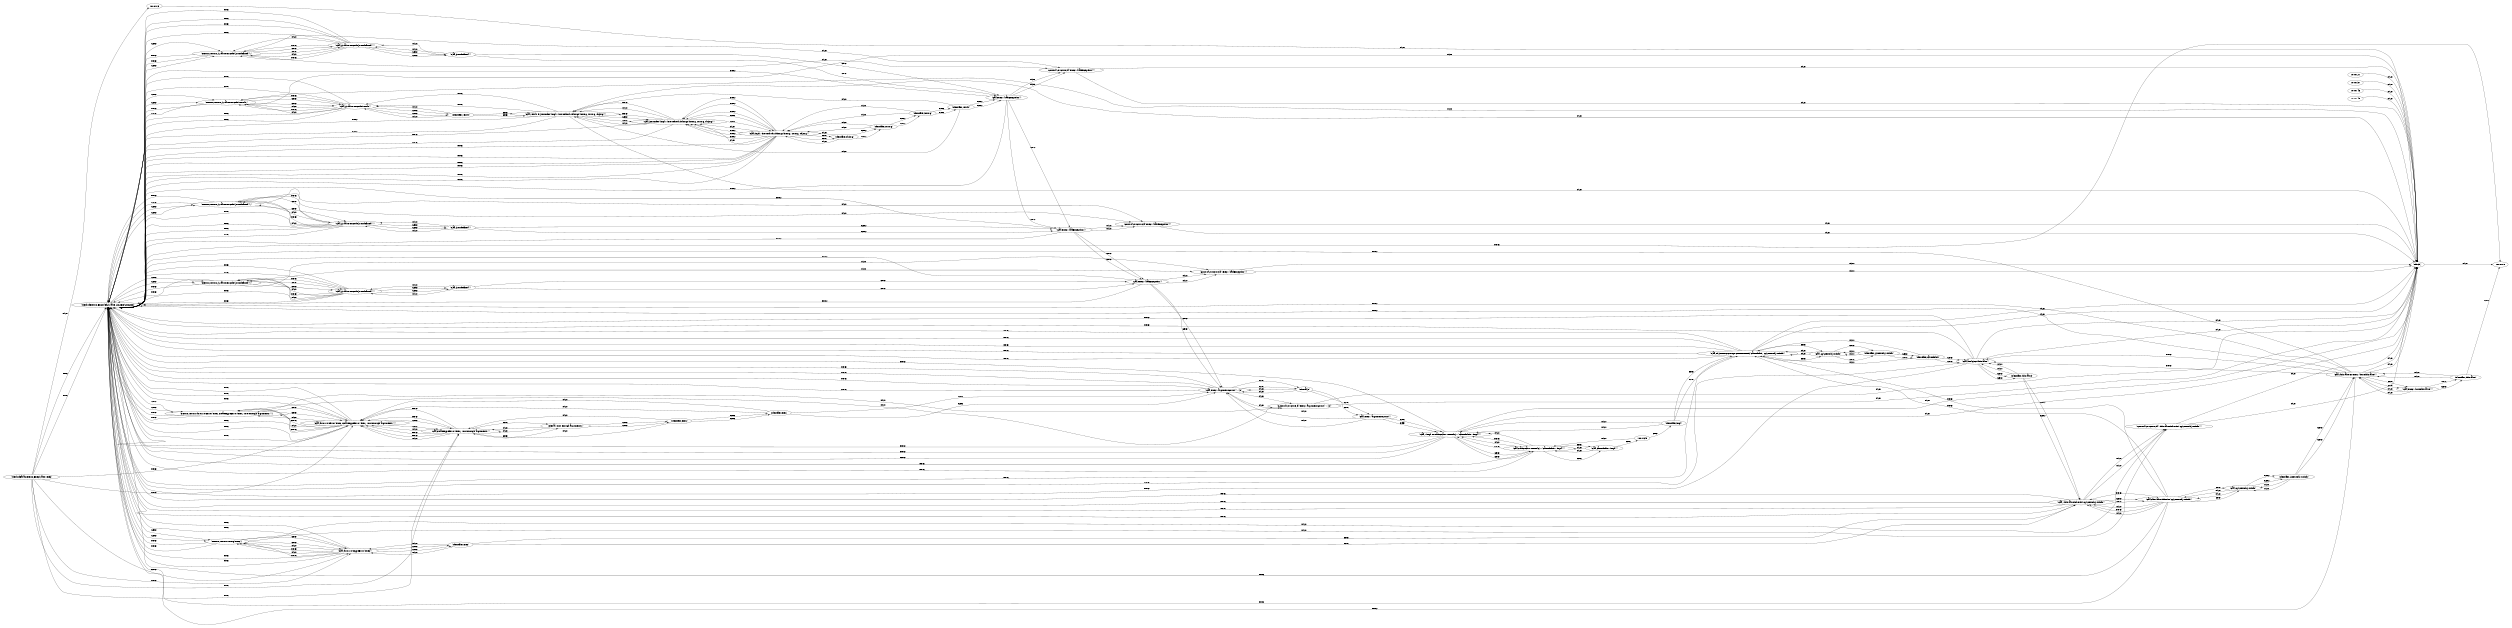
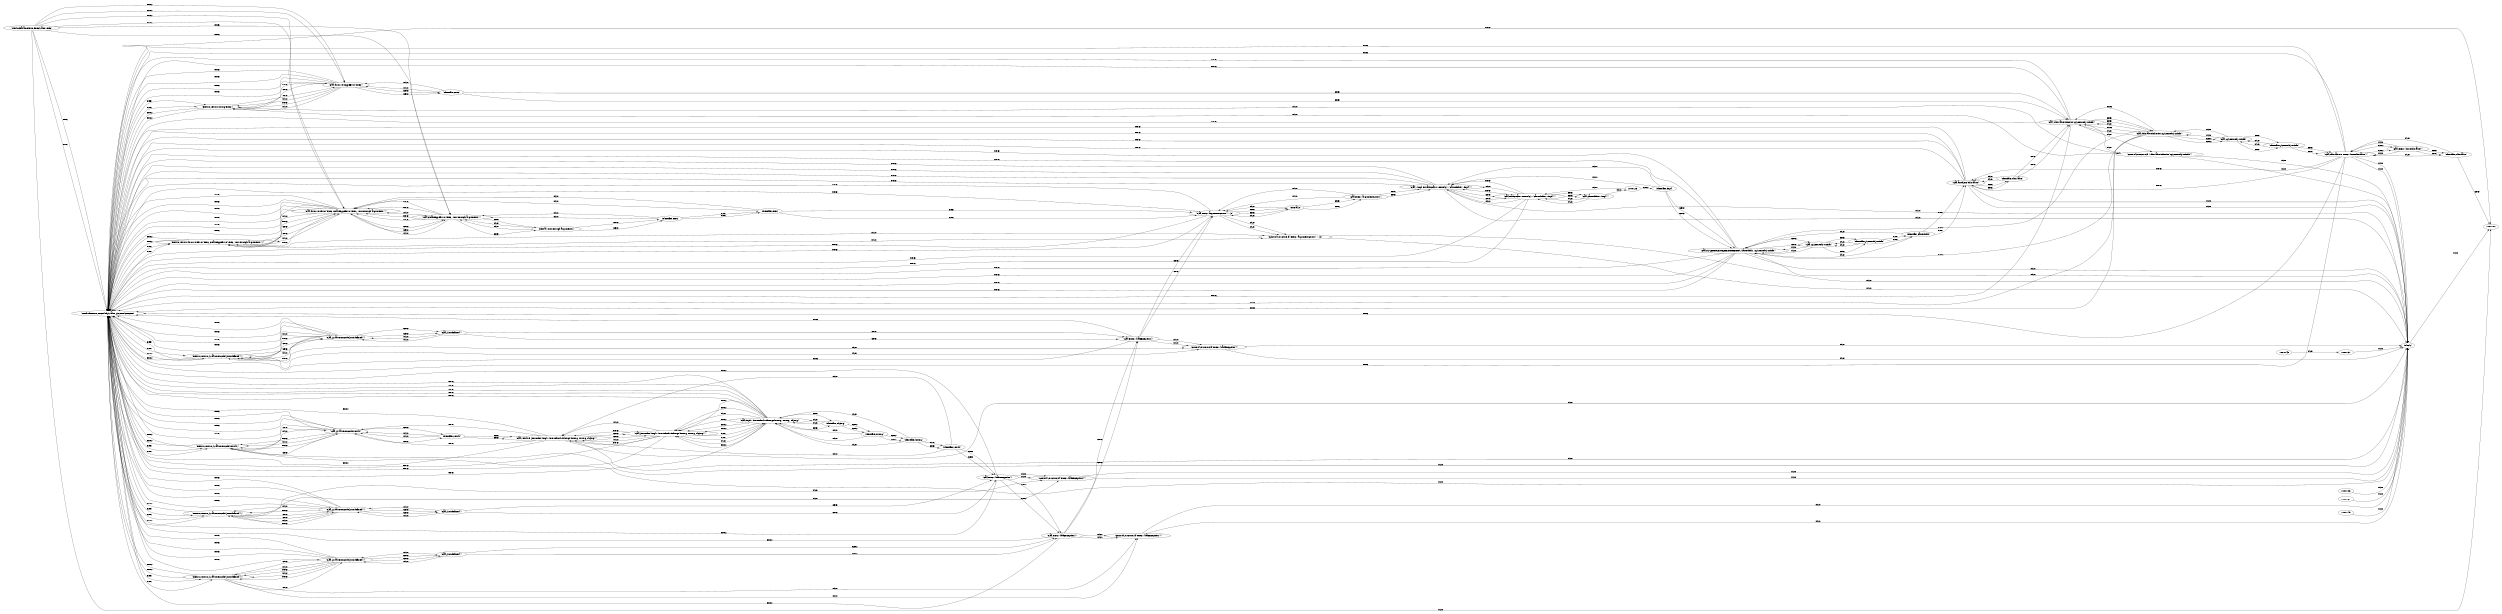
(2403, 116) -> (2314, 352)
(82, 237) -> (1177, 611)
(1629, 441) -> (1619, 190)
